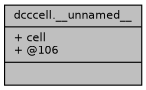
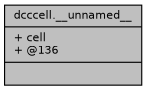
(37, 50) -> (37, 50)
